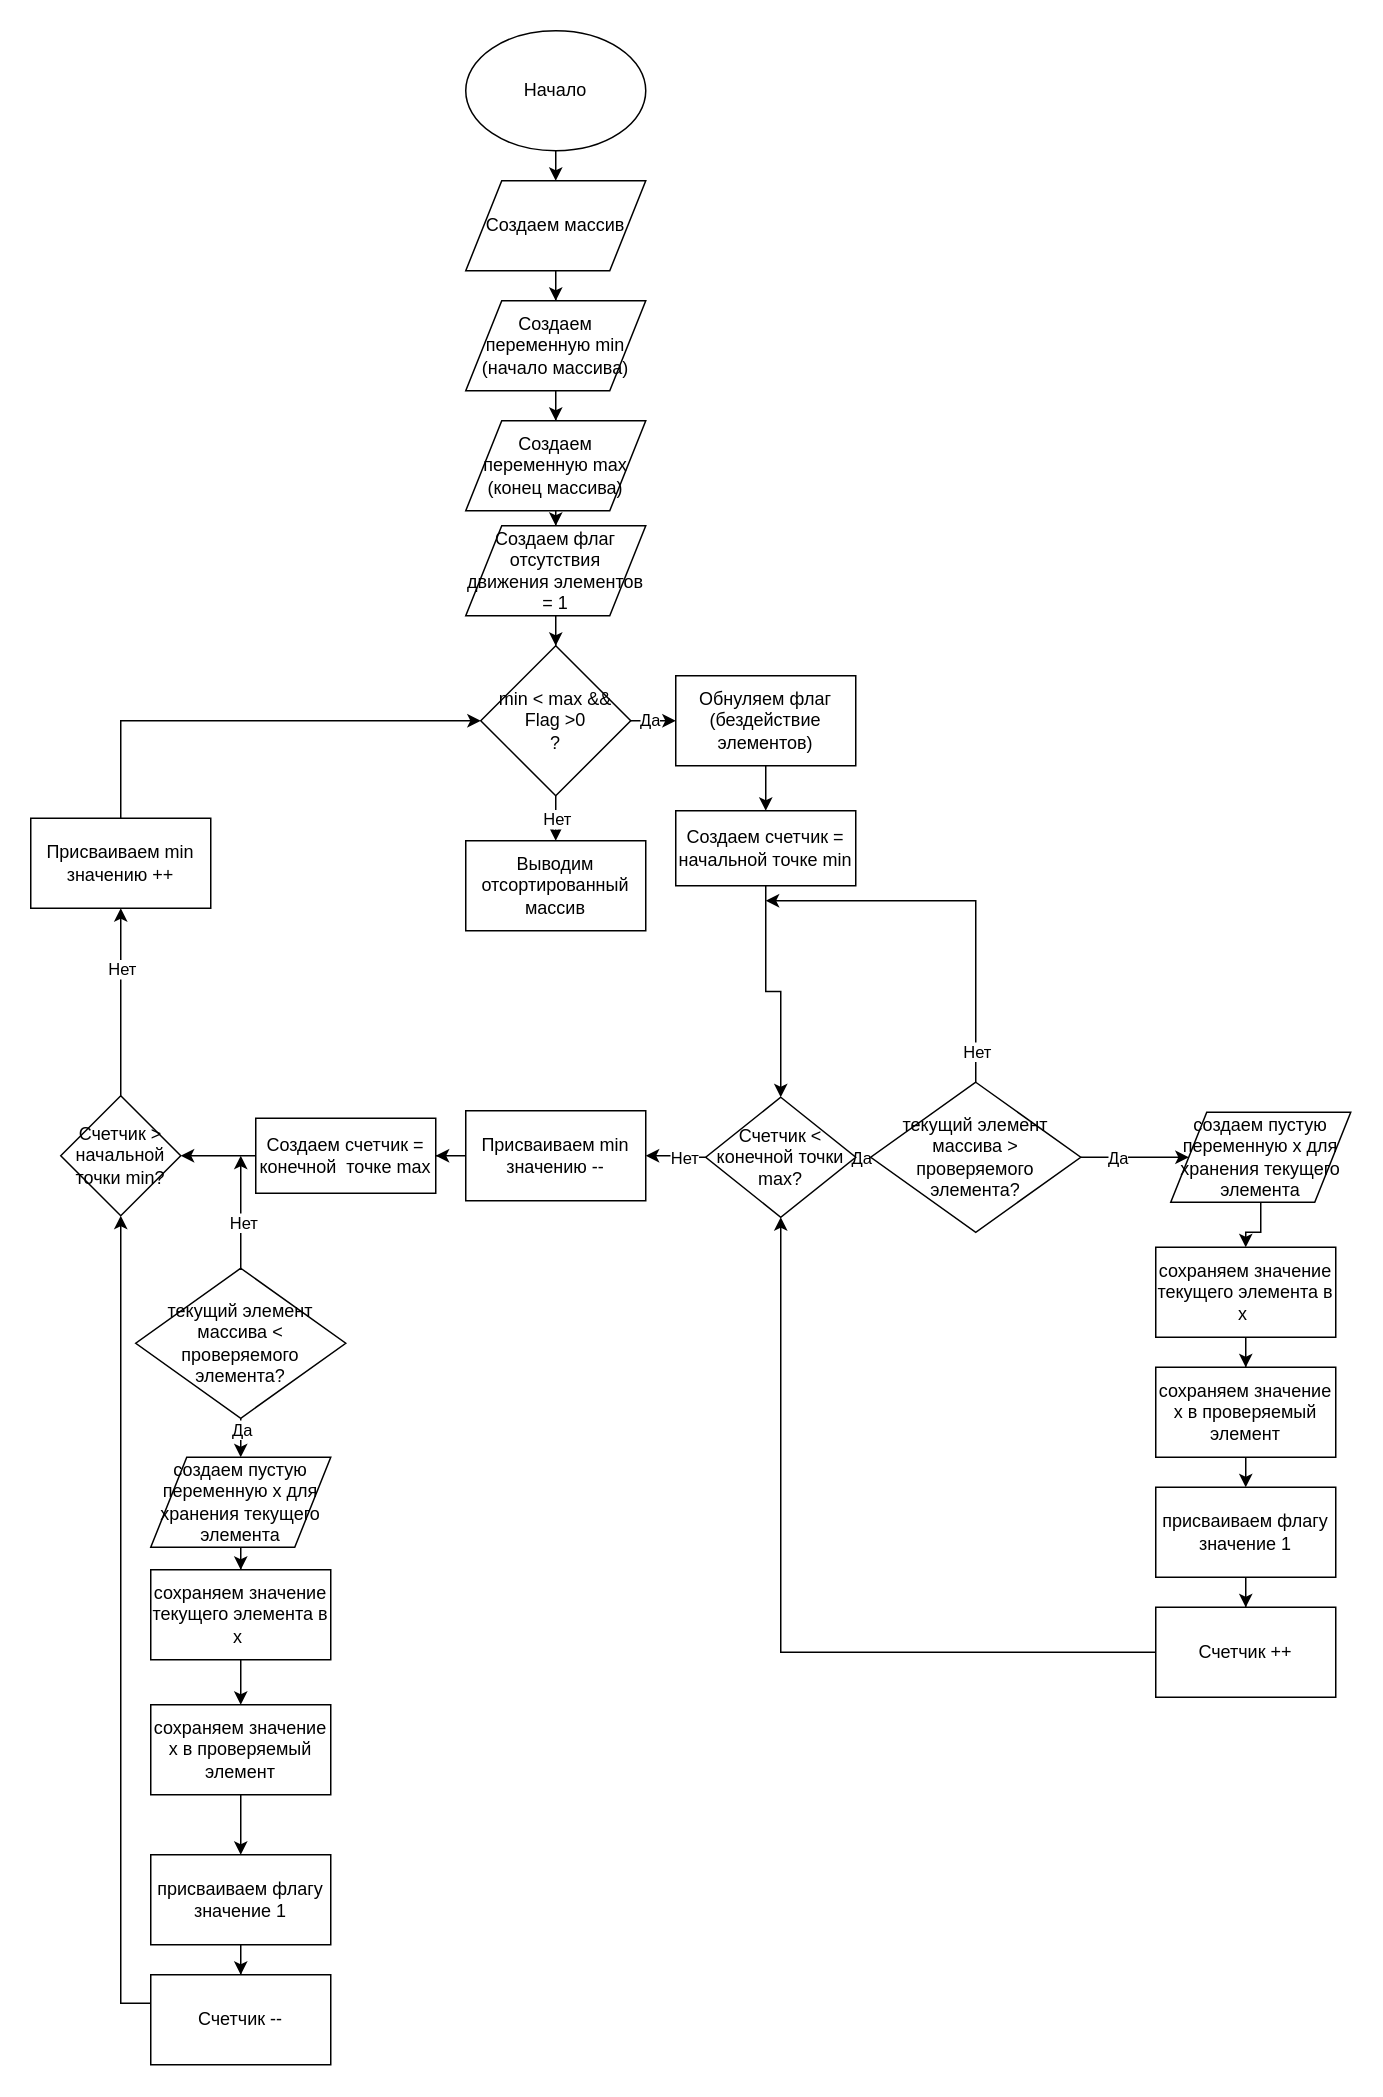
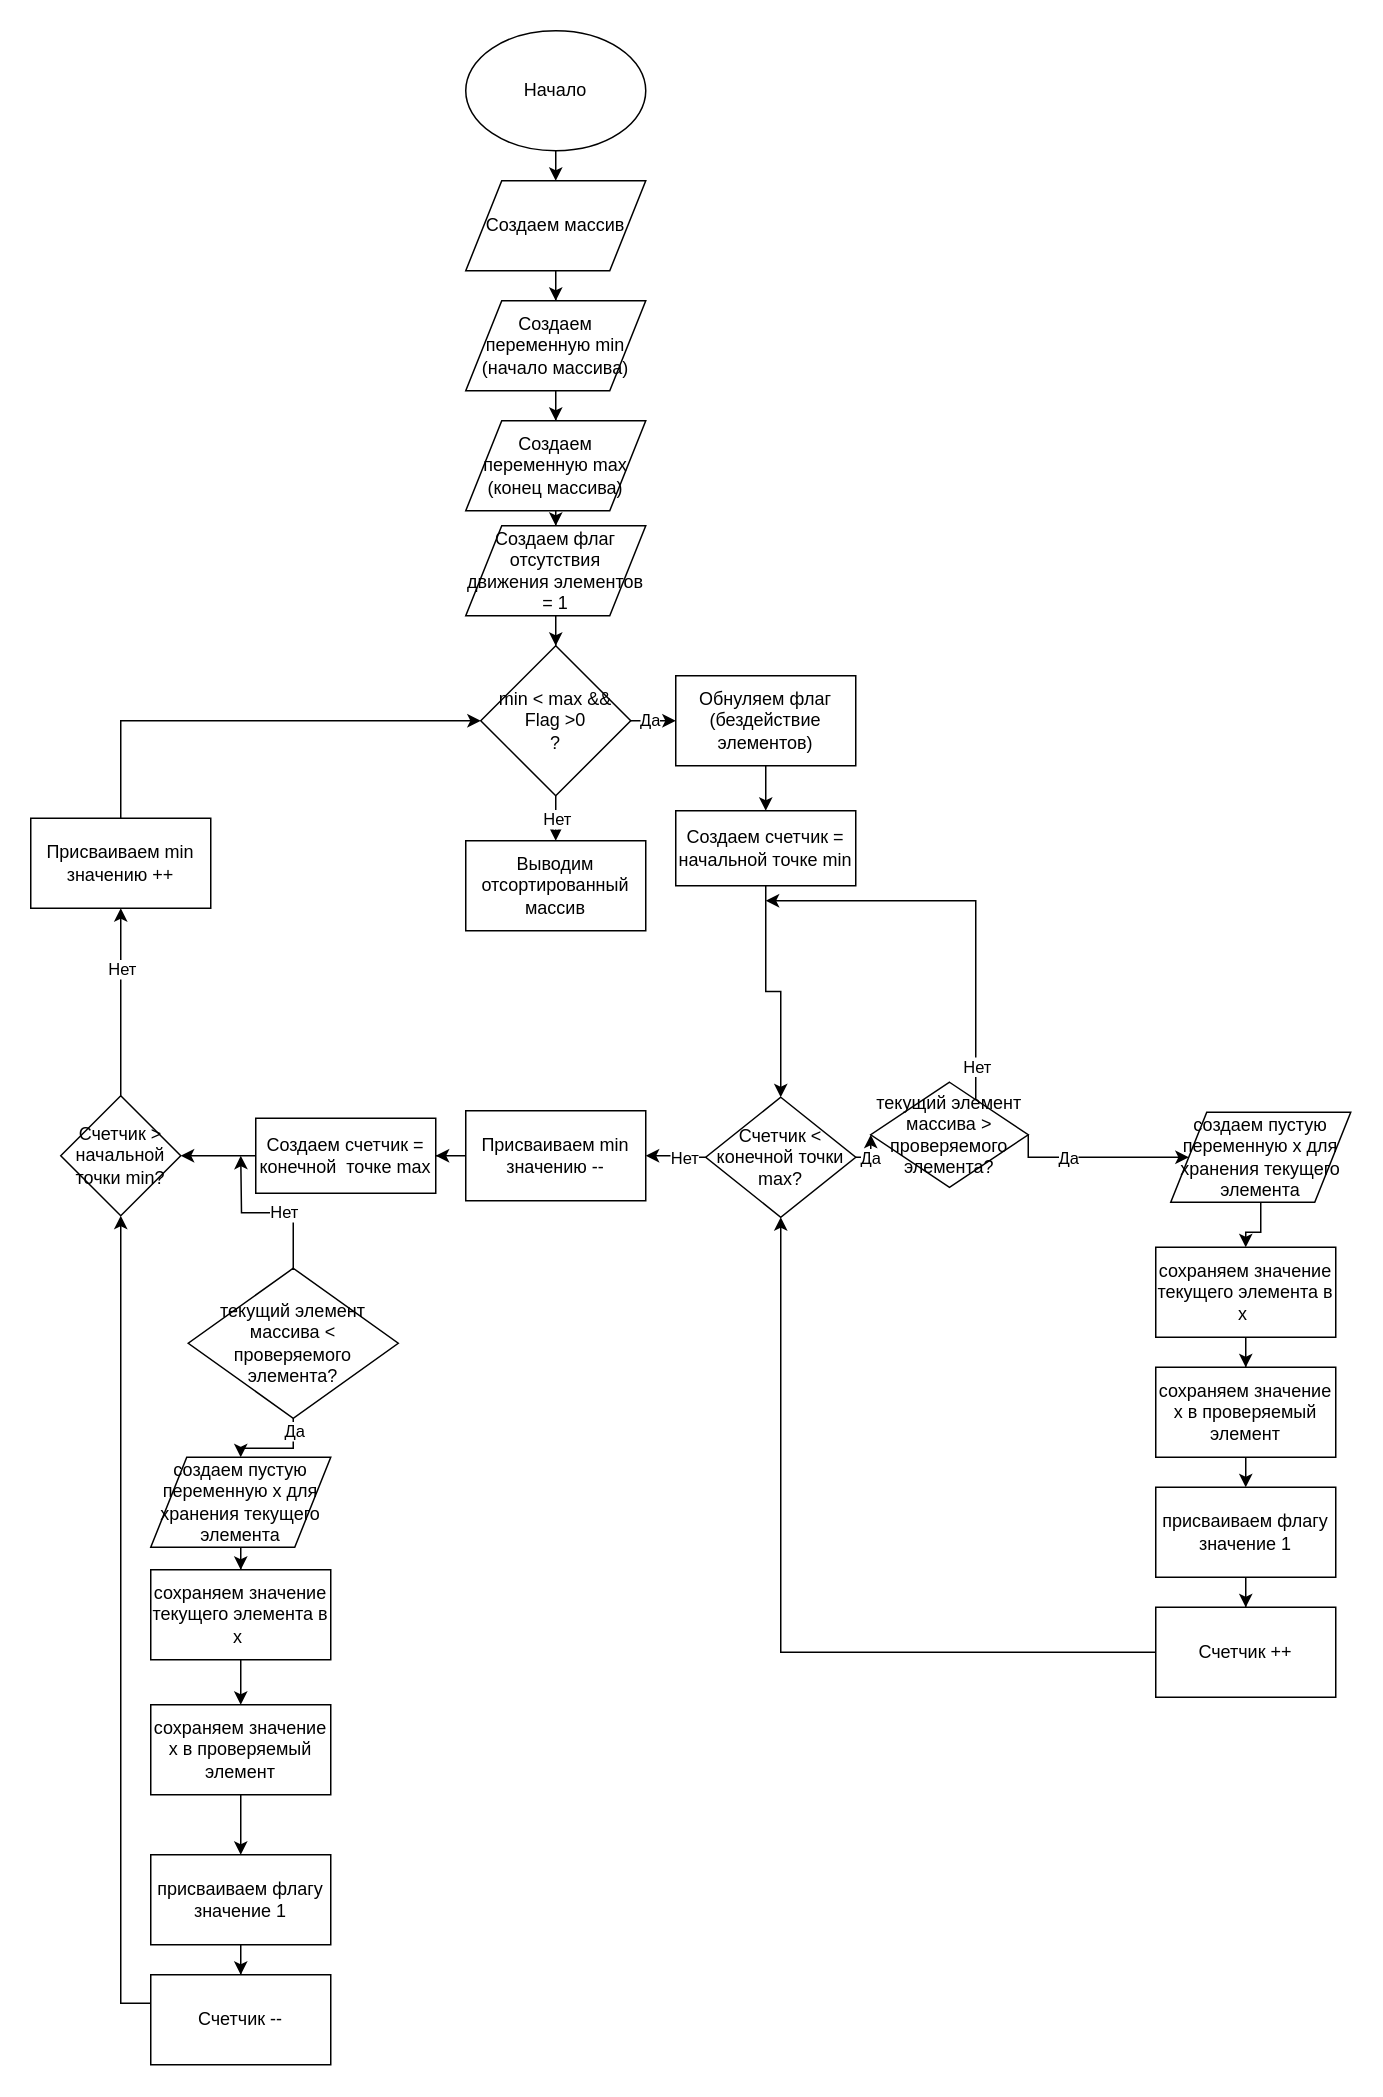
(976, 1157) -> (950, 1135)
(241, 1343) -> (293, 1343)
